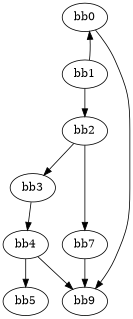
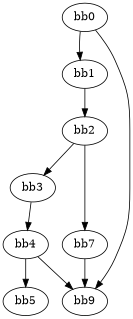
(90, 50) -> (80, 42)
